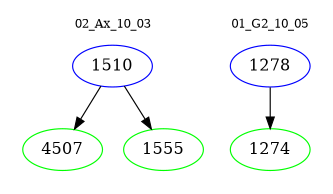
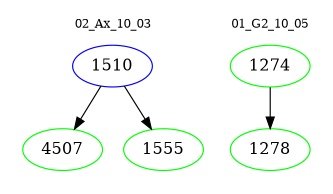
(270, 66) -> (270, 150)
(270, 102) -> (270, 102)
